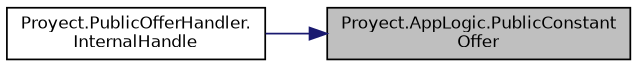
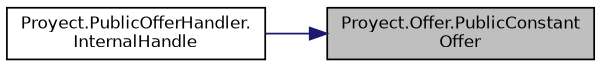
(479, 34) -> (461, 34)
